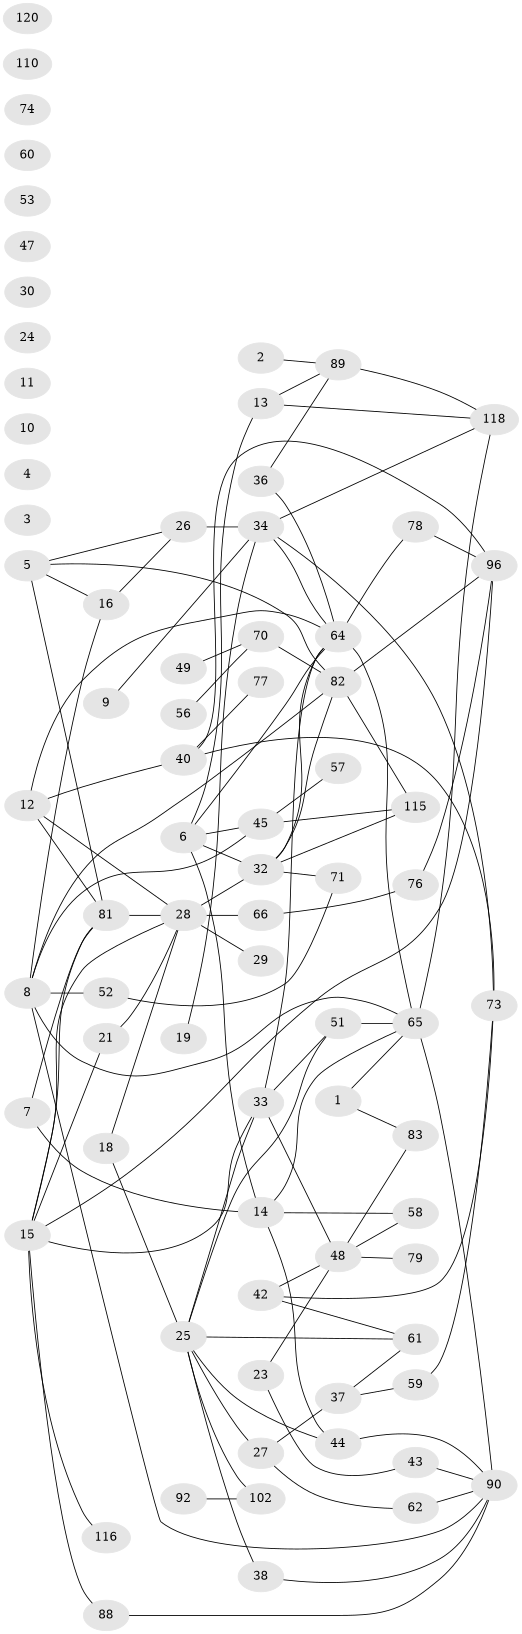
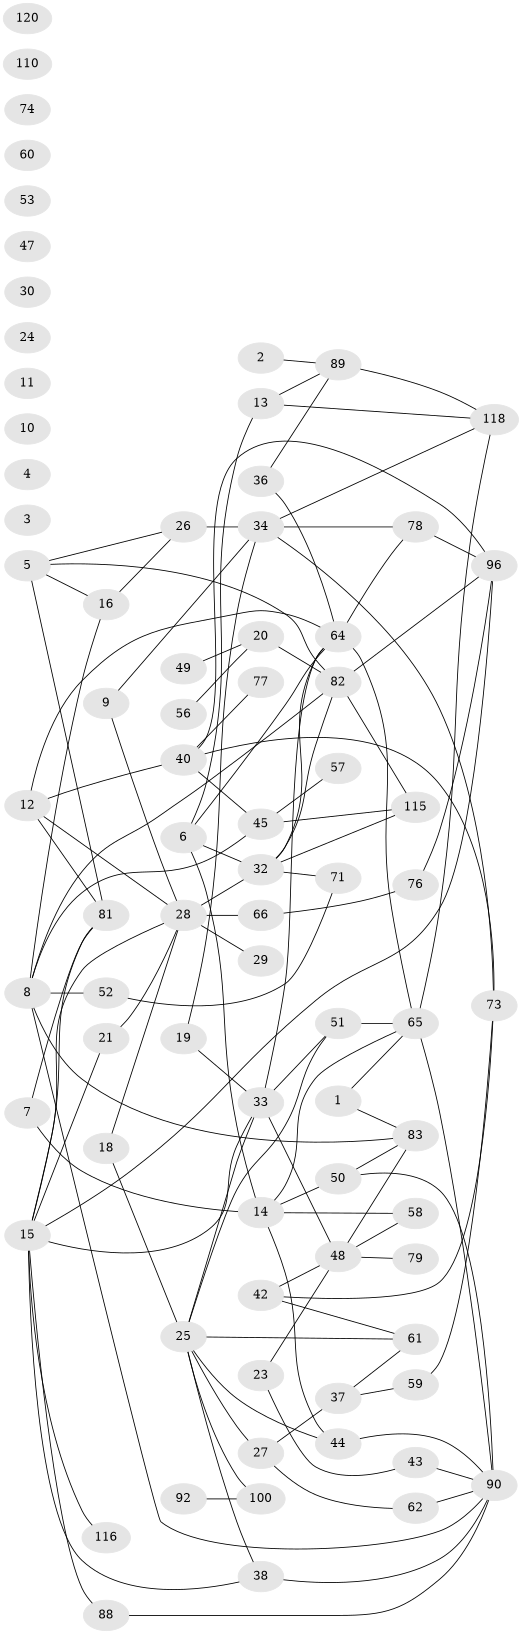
(300, 581) -> (338, 527)
(261, 637) -> (261, 637)
(223, 831) -> (226, 795)
(145, 915) -> (143, 810)
(211, 1060) -> (199, 1130)
none -> (222, 1071)
none -> (338, 1179)
none -> (52, 1491)
(261, 1499) -> (261, 1499)
